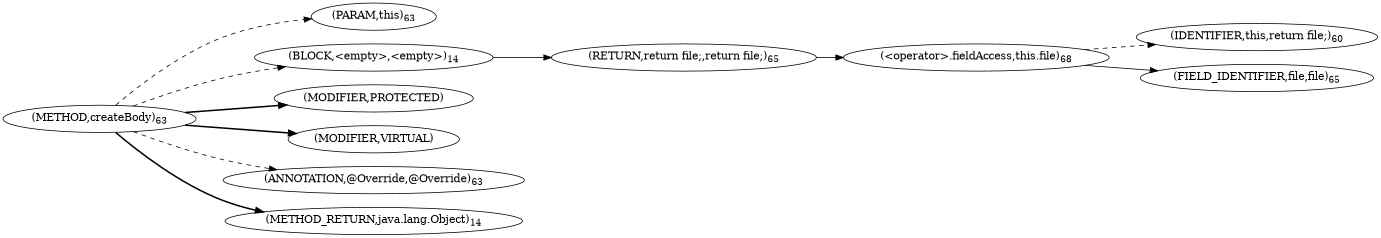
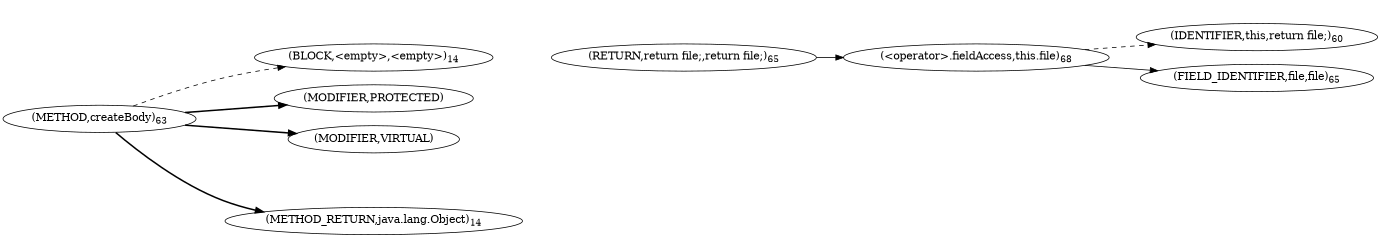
(374, 17) -> none
(518, 58) -> none
(374, 180) -> none
